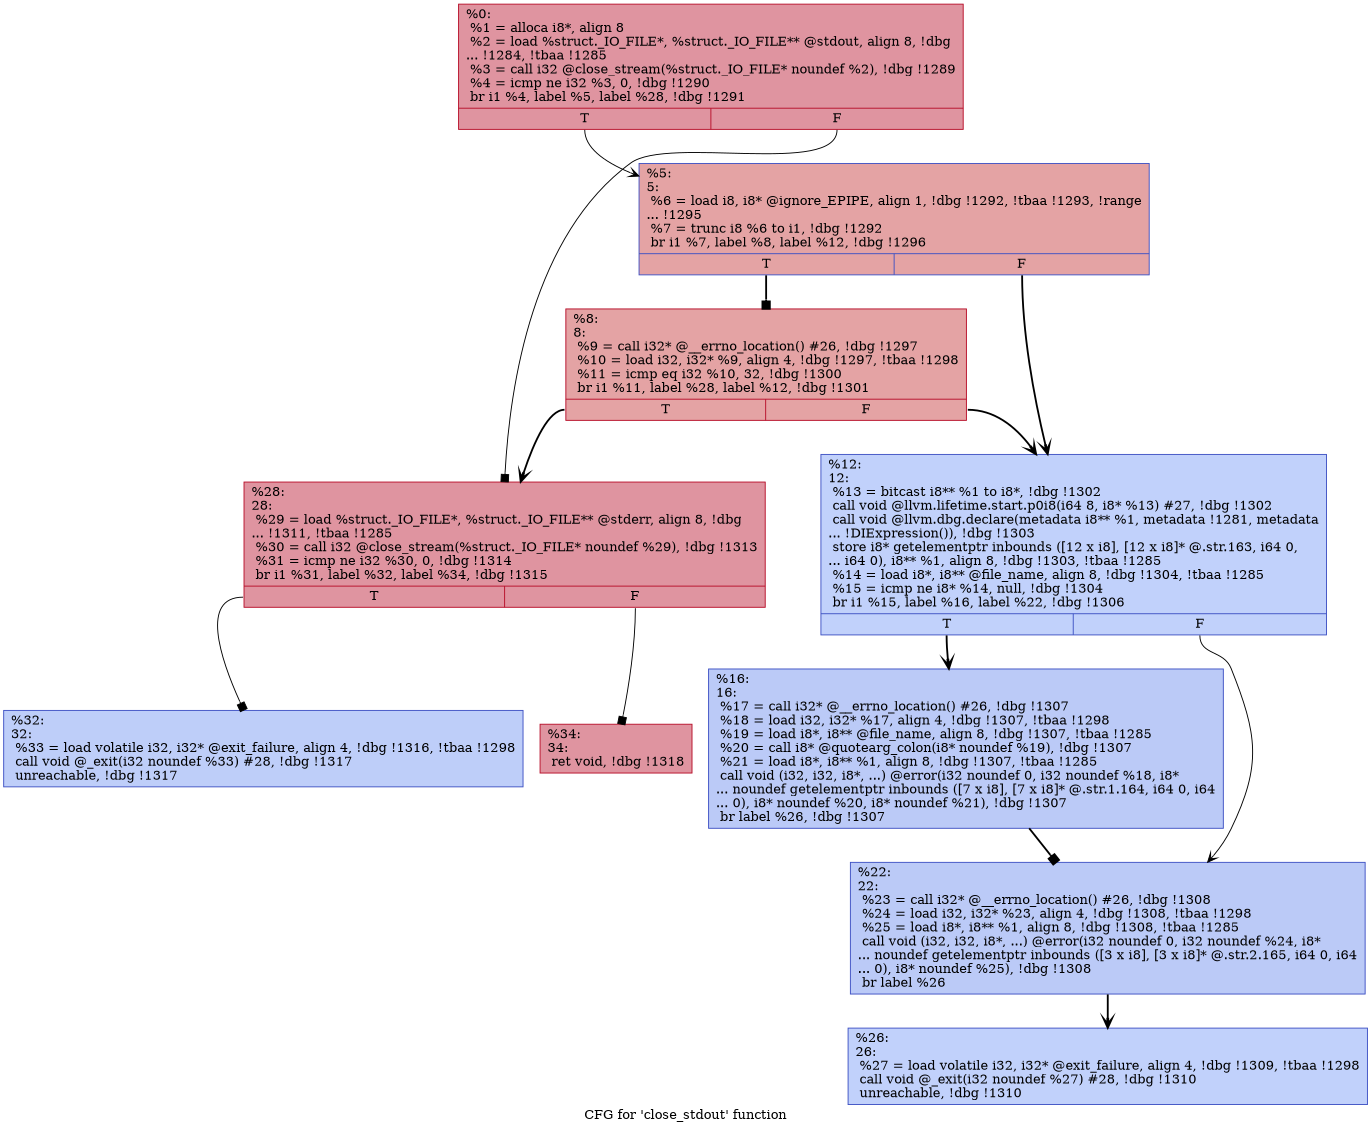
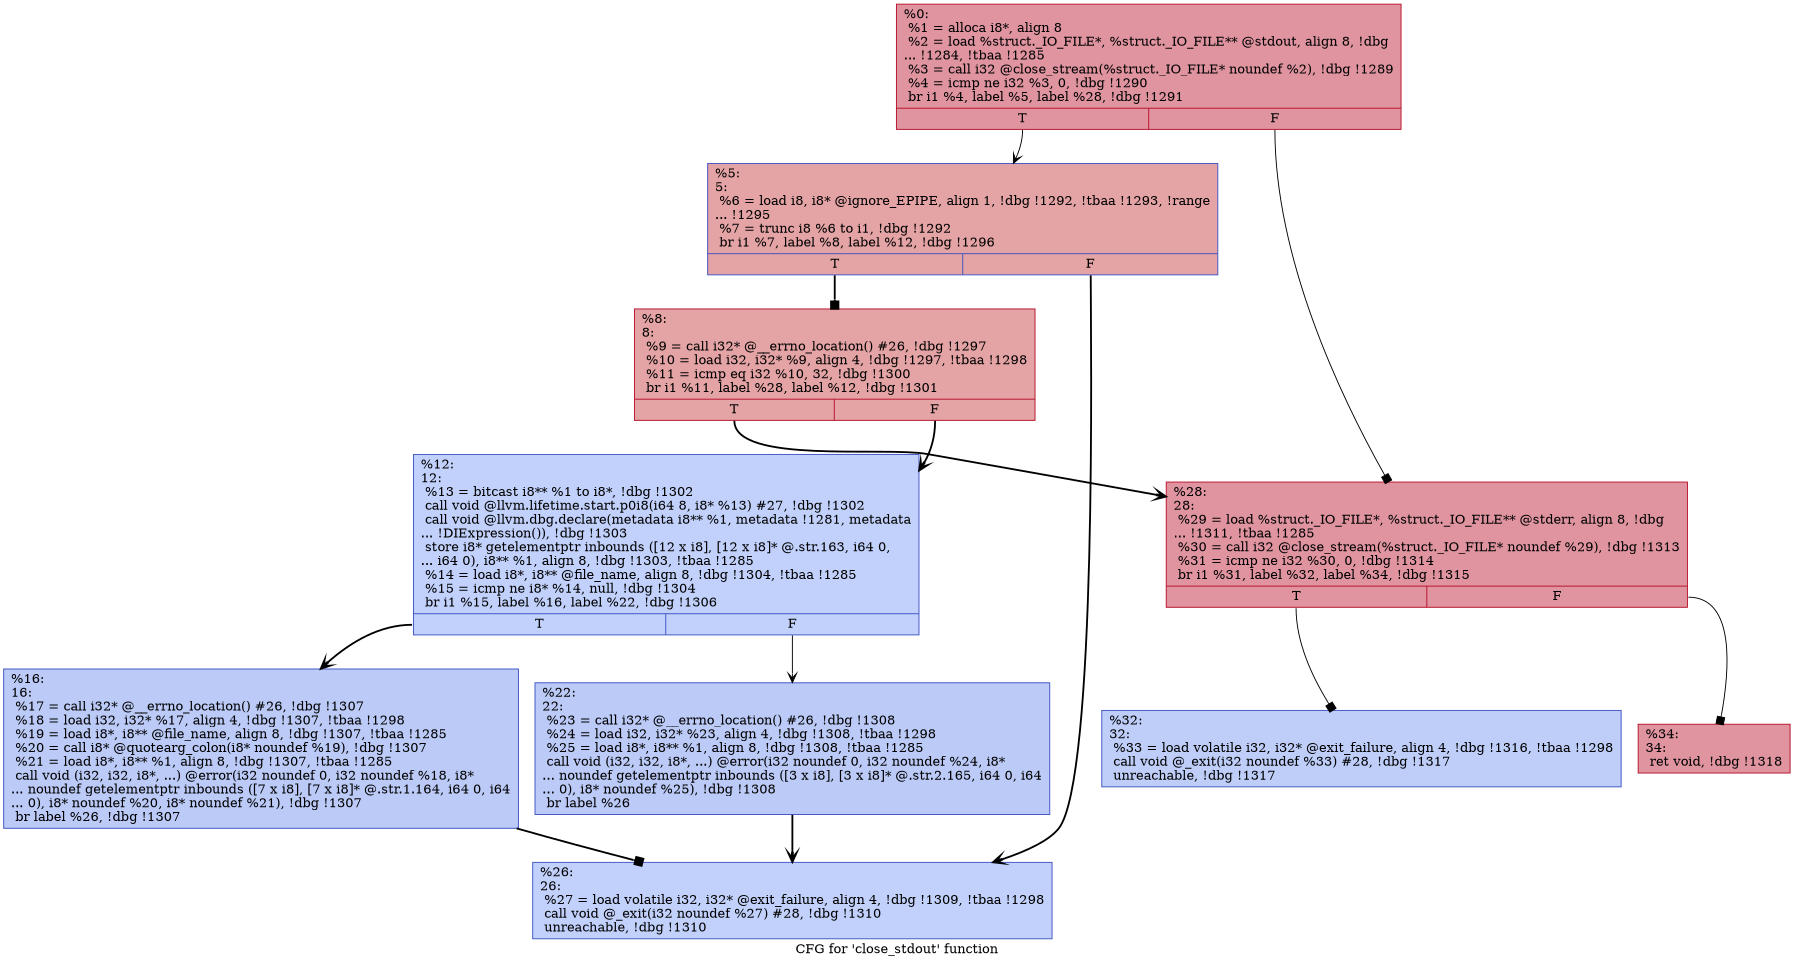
(1029, 361) -> (1088, 586)
(1040, 842) -> (575, 845)
